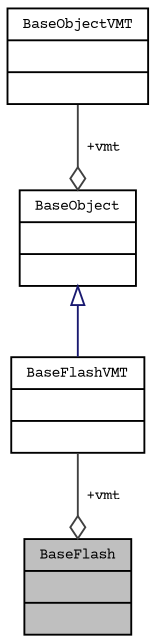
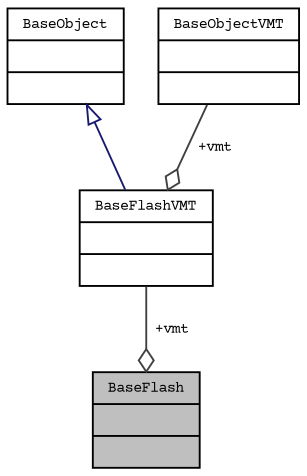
(78, 136) -> (192, 137)
